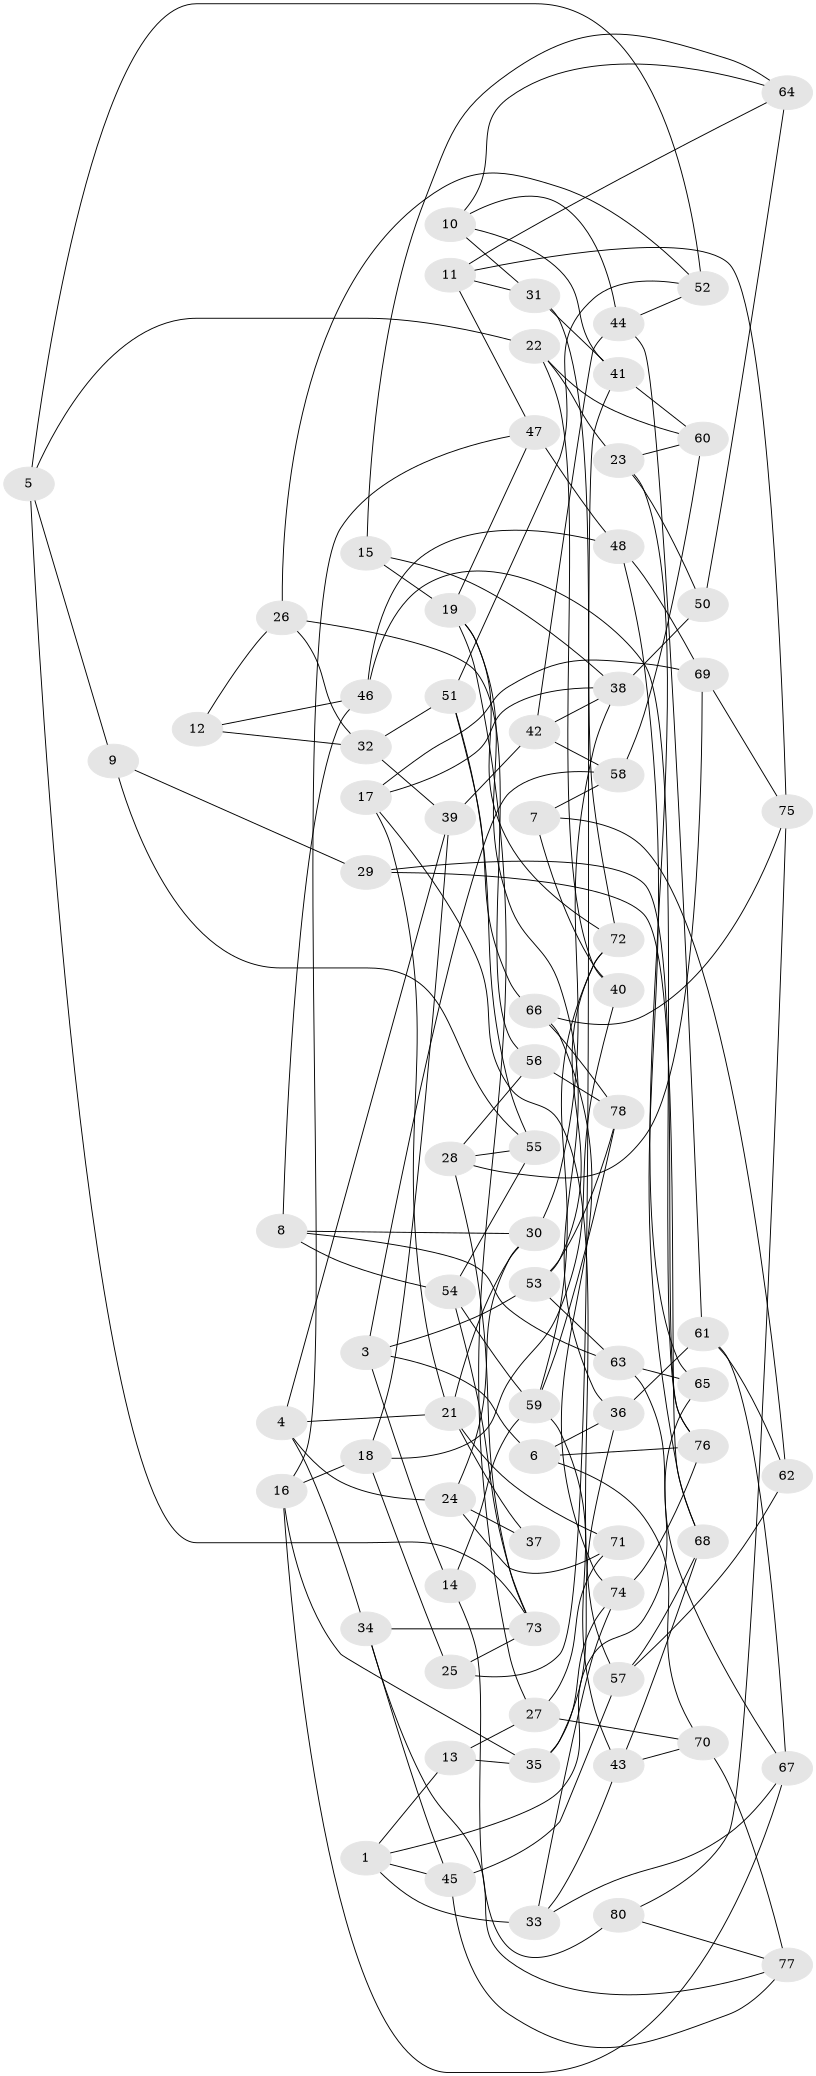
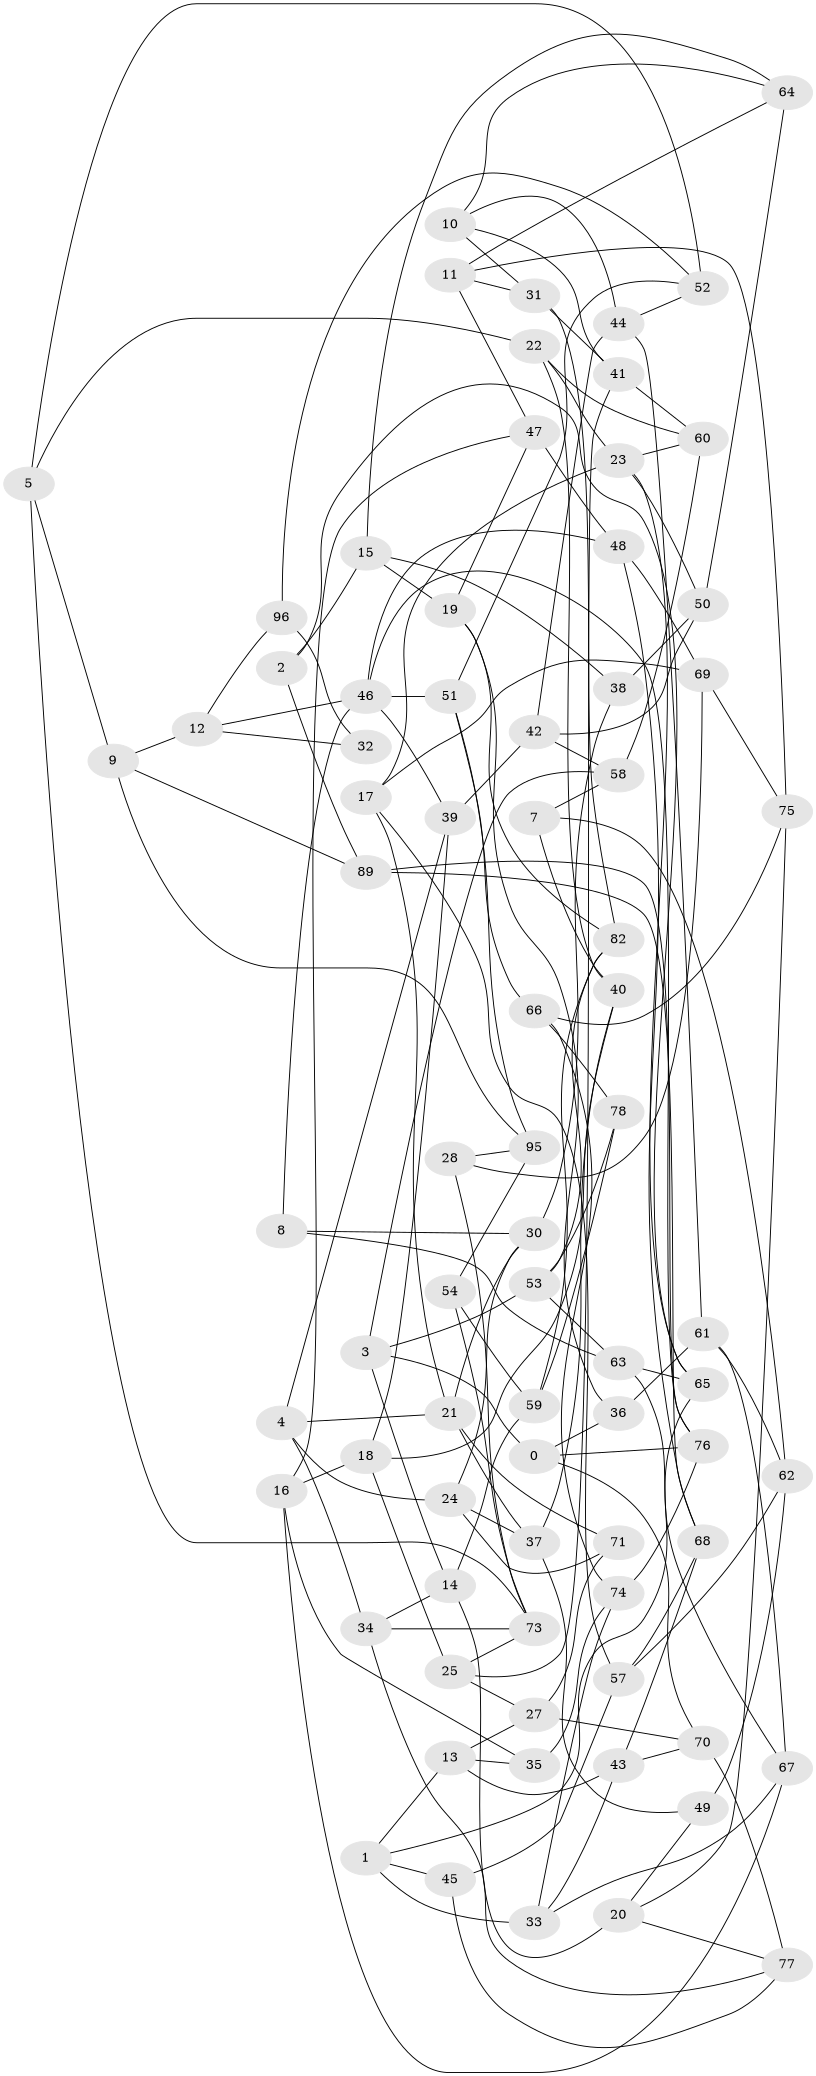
(282, 618) -> (282, 618)
none -> (282, 668)
(577, 710) -> (660, 696)
(408, 722) -> (412, 696)
none -> (155, 745)
(481, 748) -> (415, 603)
(405, 780) -> (414, 754)
(366, 872) -> (366, 872)
(619, 940) -> (619, 940)
(535, 1062) -> none
(535, 1148) -> (535, 1148)
(492, 1163) -> (492, 1693)
(362, 1269) -> none
none -> (578, 1373)
(535, 1457) -> (535, 1457)
(593, 1519) -> none
(584, 1583) -> (532, 1795)
(407, 1760) -> (408, 1607)
none -> (703, 1809)
(619, 1915) -> (619, 1915)
